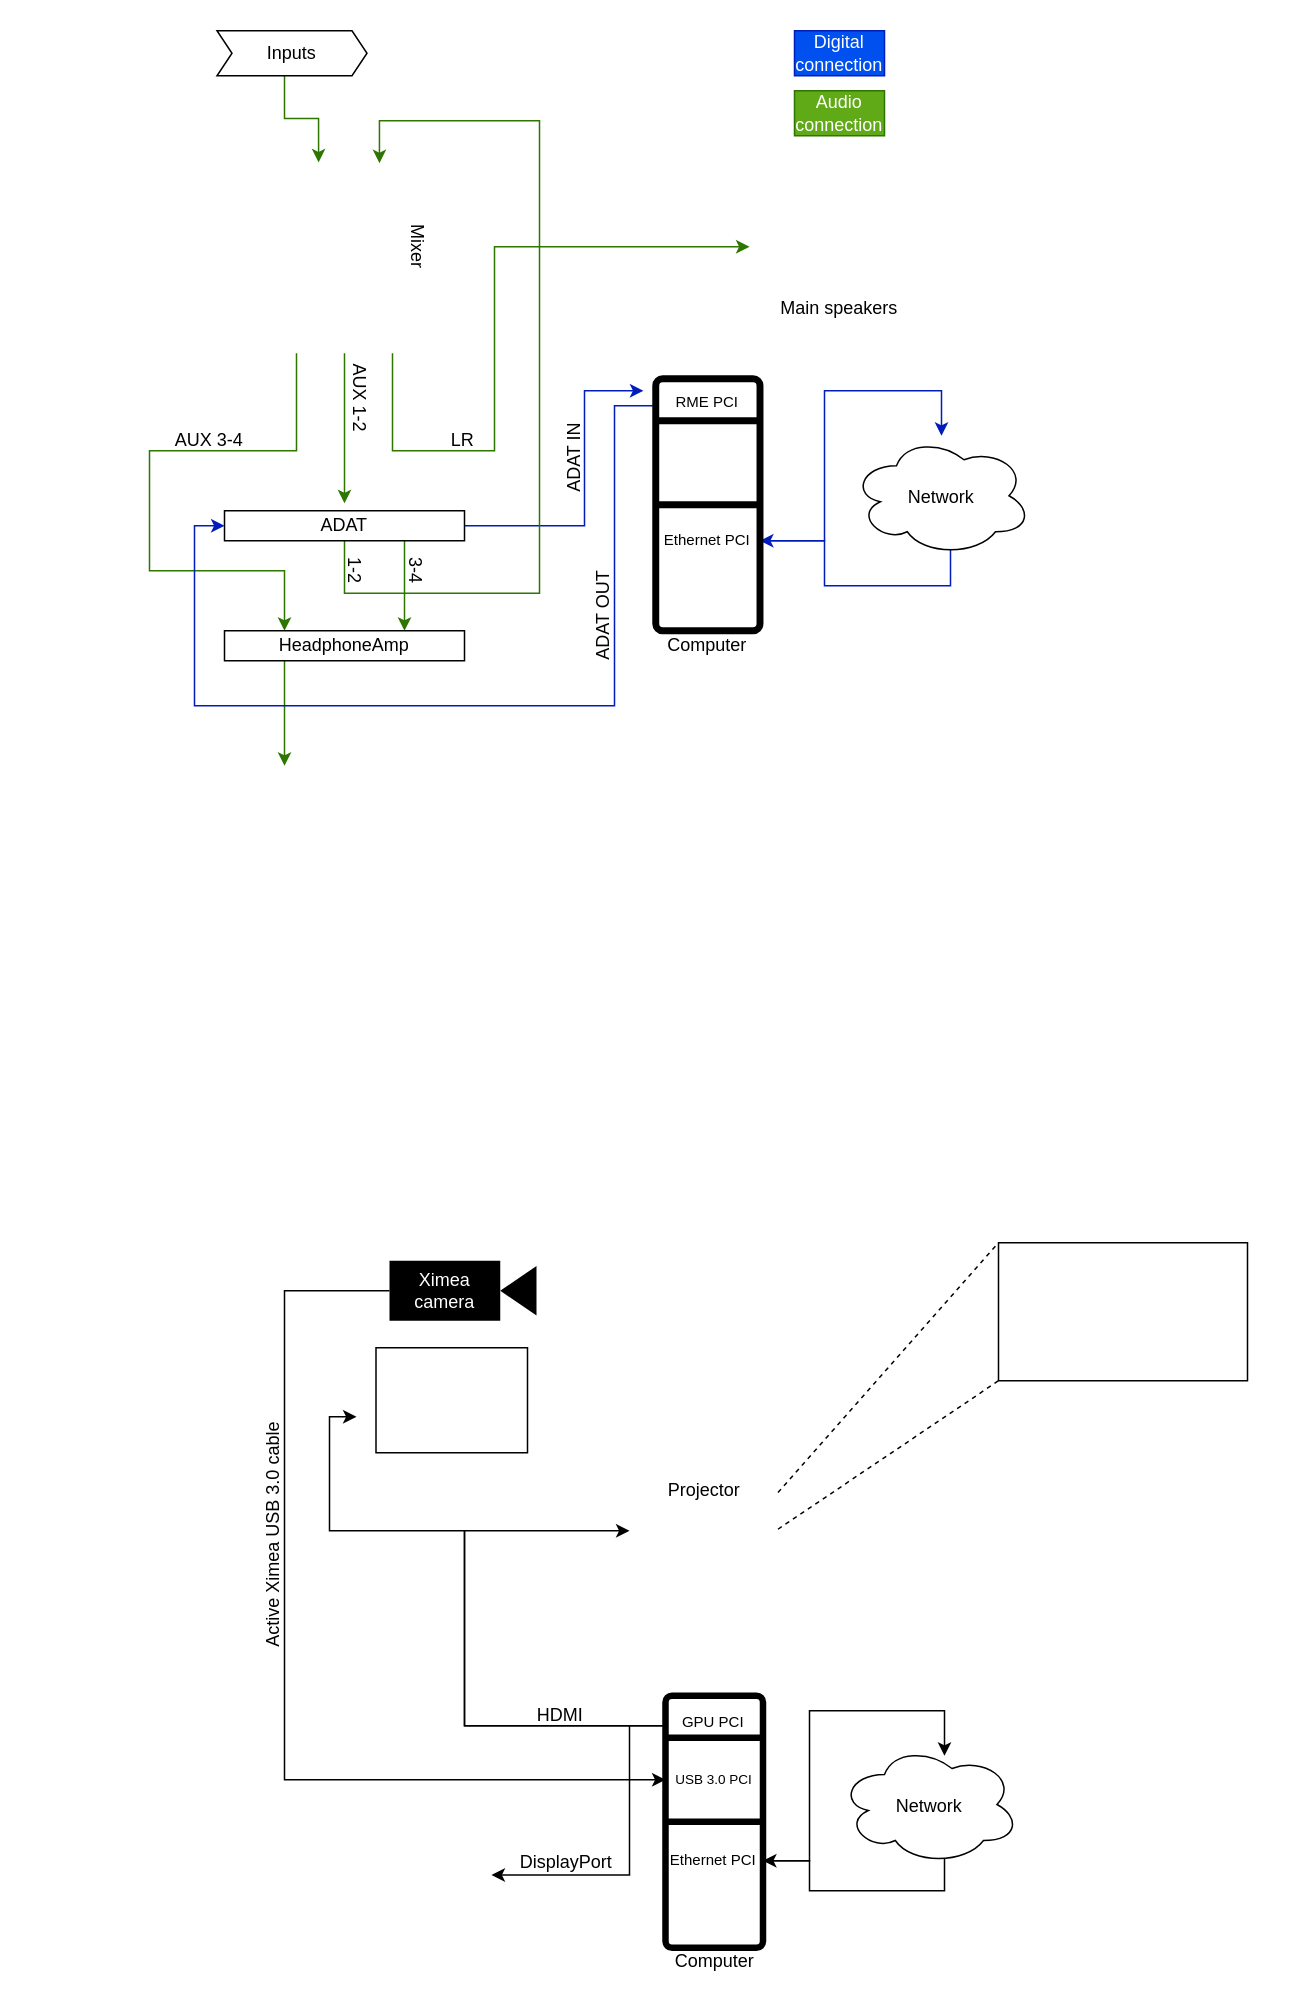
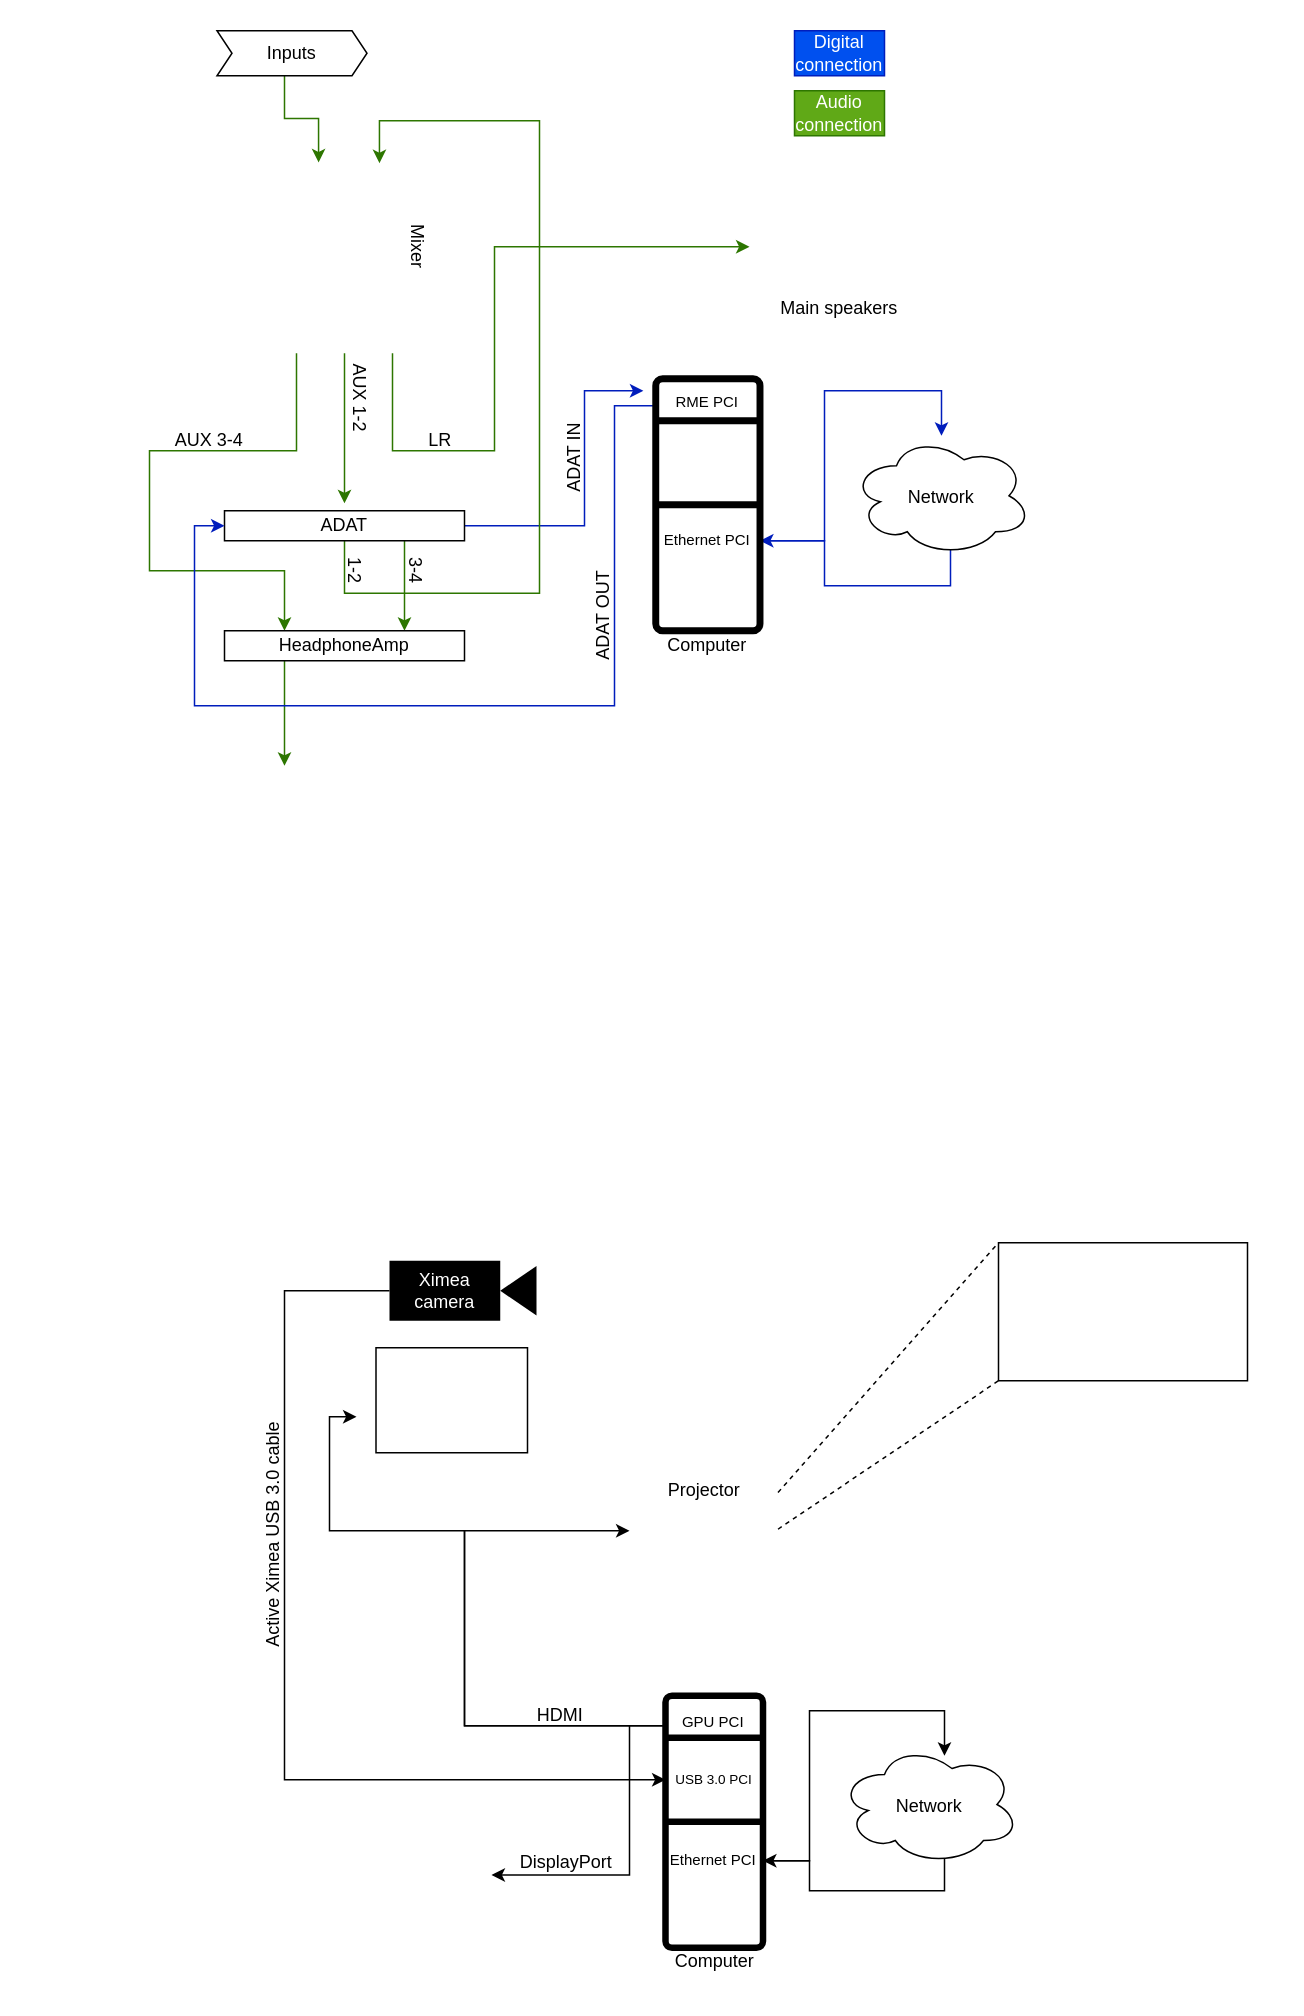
(463, 440) -> (440, 440)
